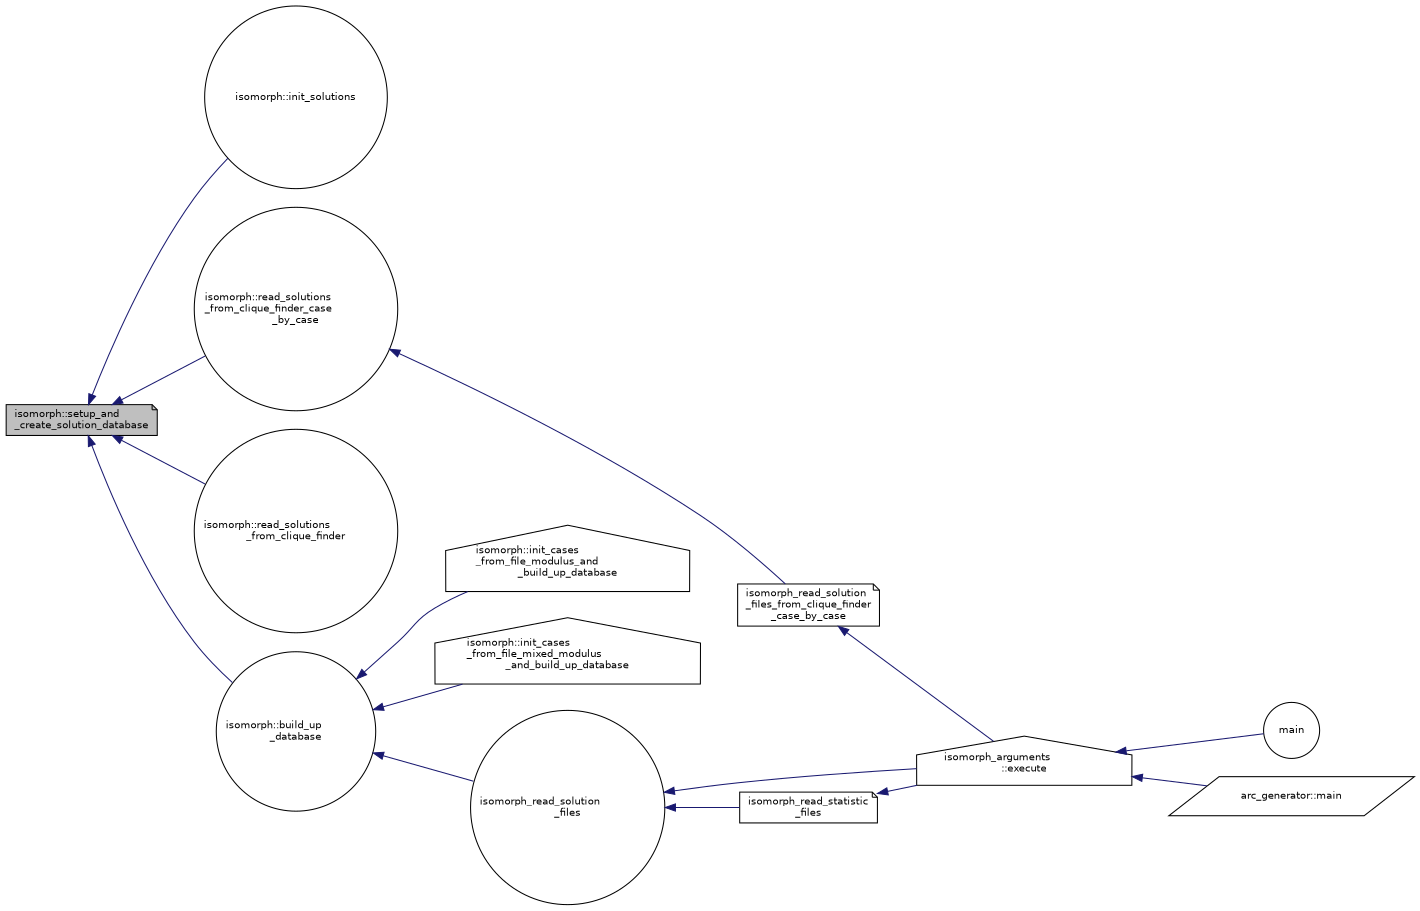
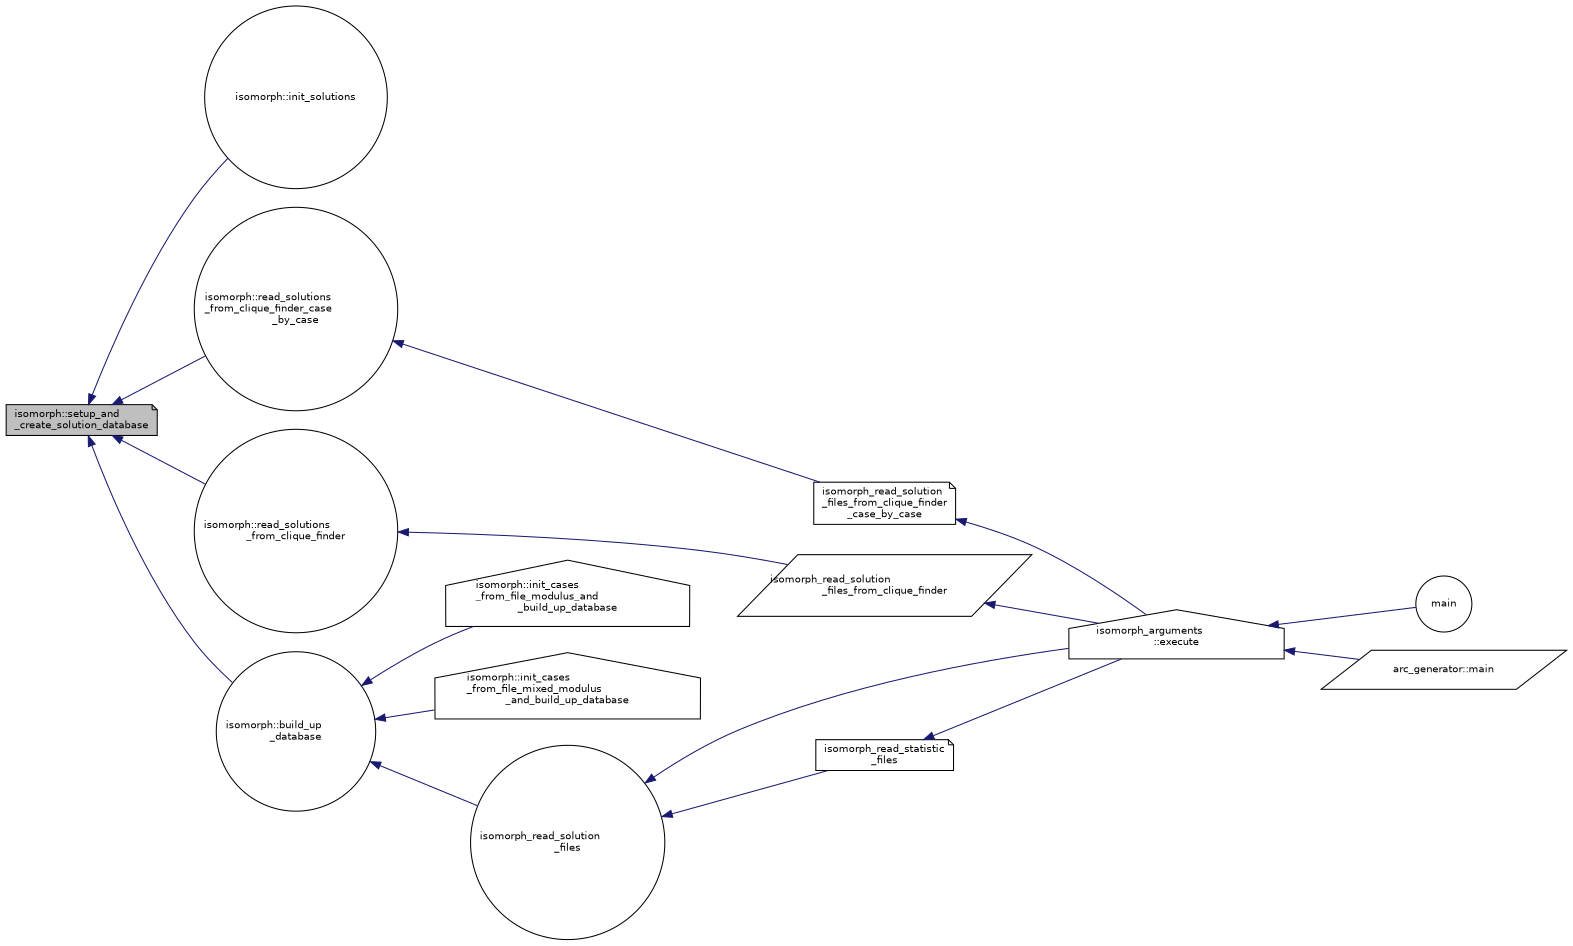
none -> (885, 586)
